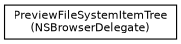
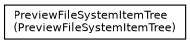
(91, 22) -> (95, 22)
